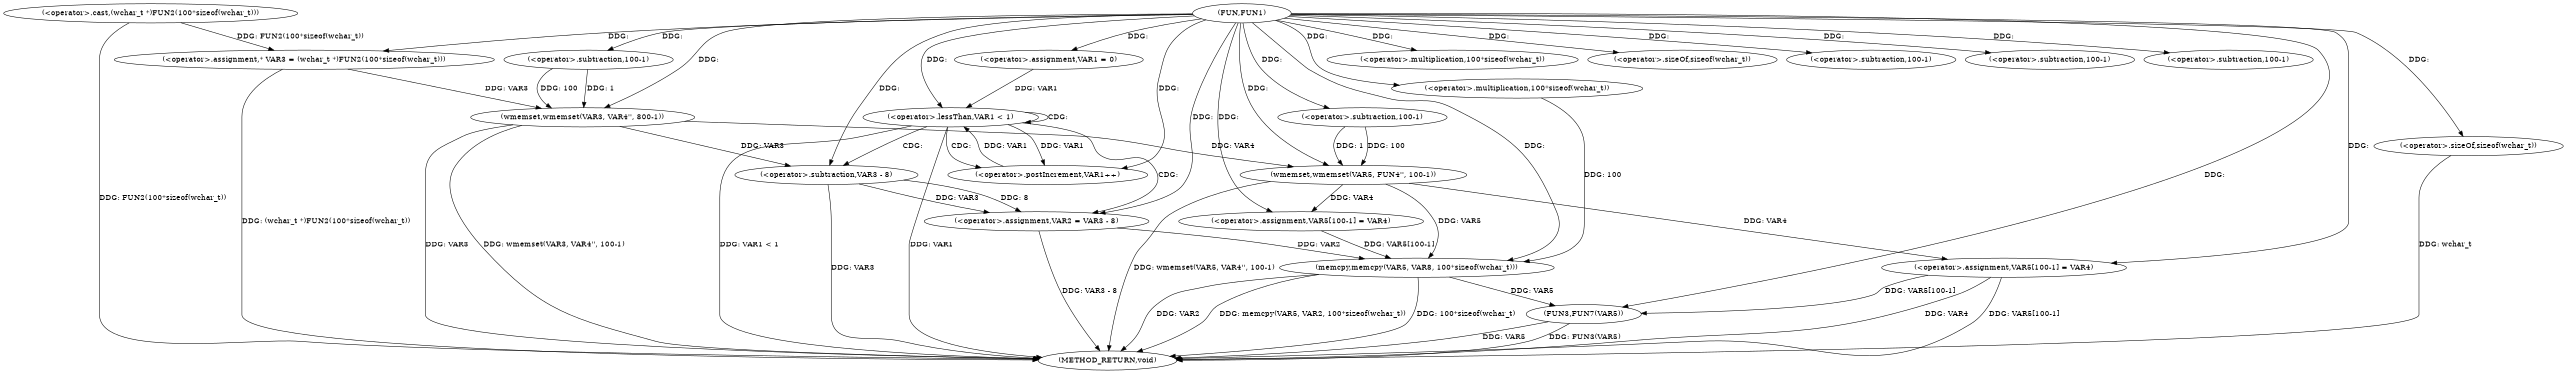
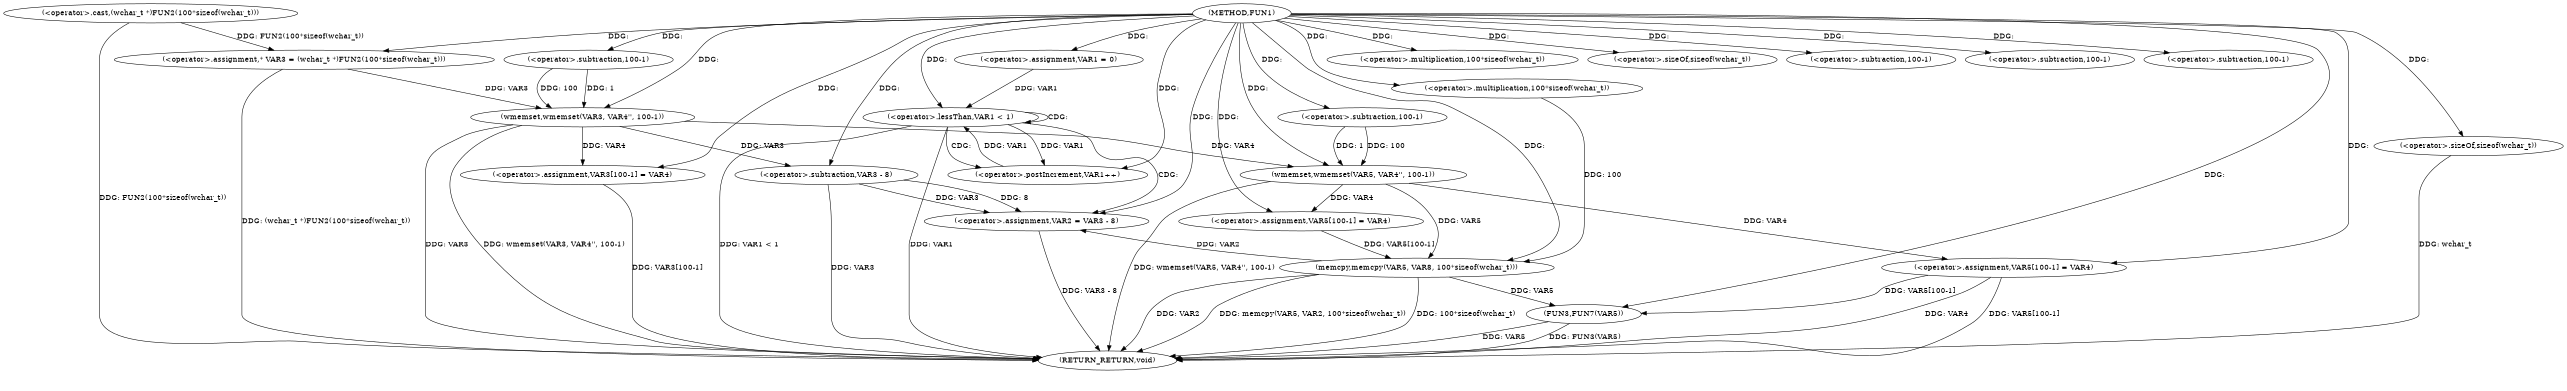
(1242, 13) -> (1242, 13)
(583, 117) -> (583, 117)
(887, 144) -> none
none -> (583, 175)
(1353, 175) -> (1353, 175)
(1239, 240) -> (1203, 249)
(1108, 361) -> (1108, 361)
